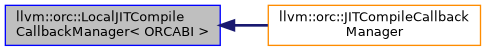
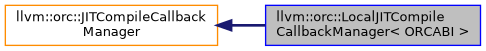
(251, 25) -> (248, 25)
